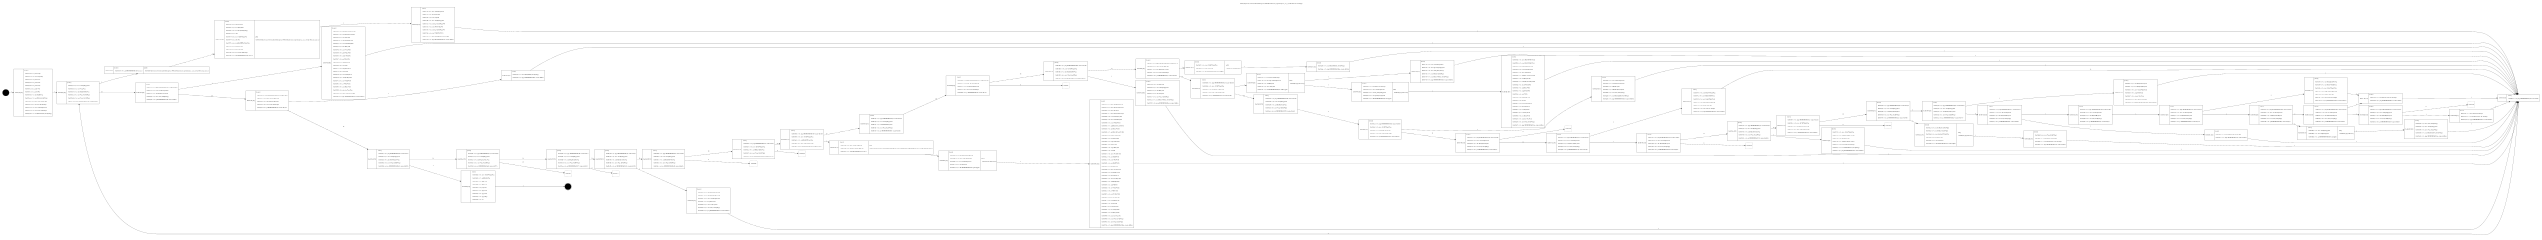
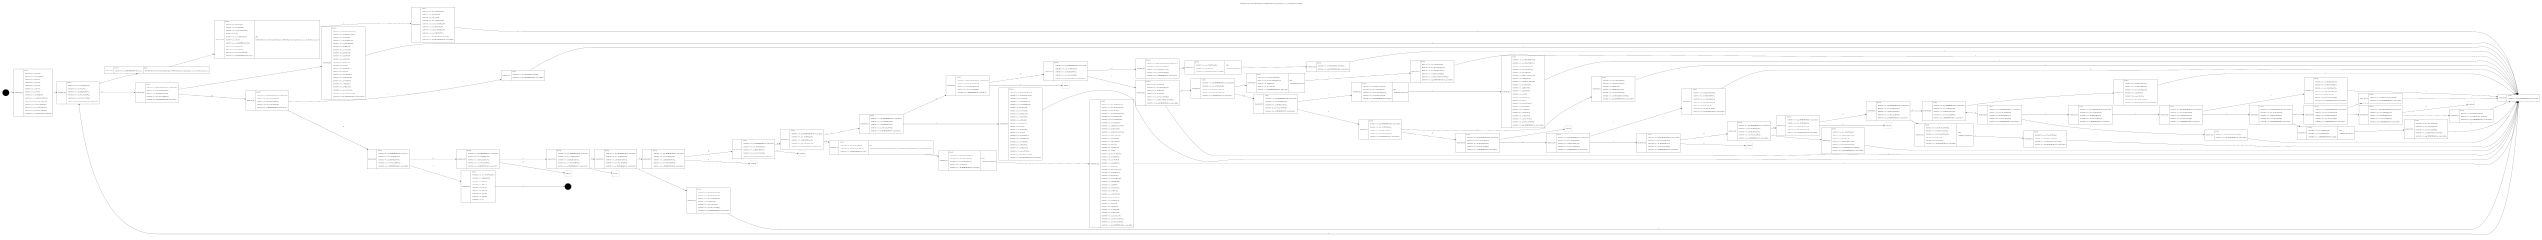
(1185, 78) -> (1185, 91)
(1328, 87) -> (1324, 98)
(2353, 94) -> (2422, 93)
(1971, 114) -> (1972, 113)
none -> (1020, 124)
